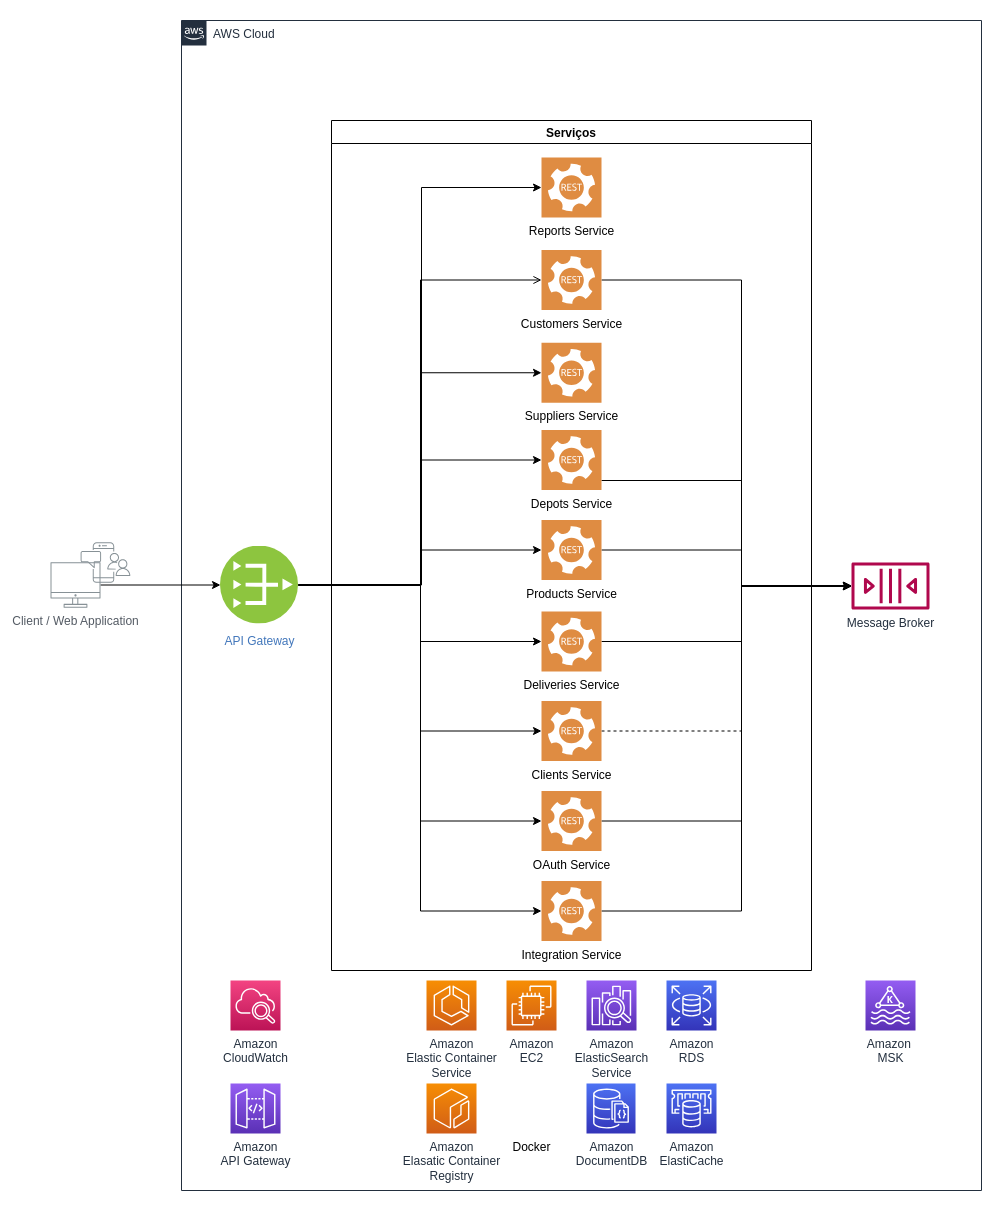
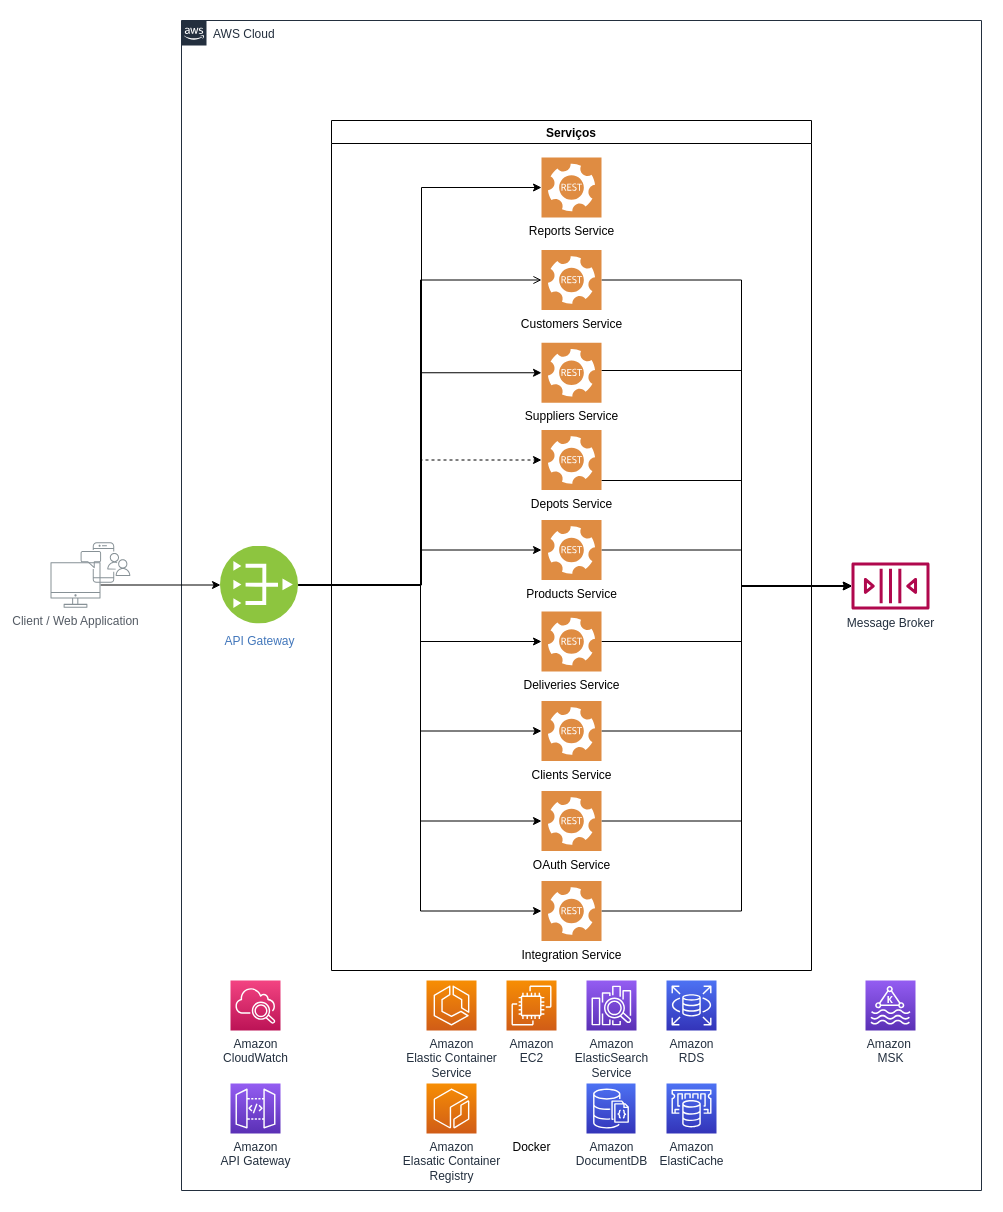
none -> (670, 371)
(478, 460) -> (478, 460)
(671, 731) -> (671, 731)
